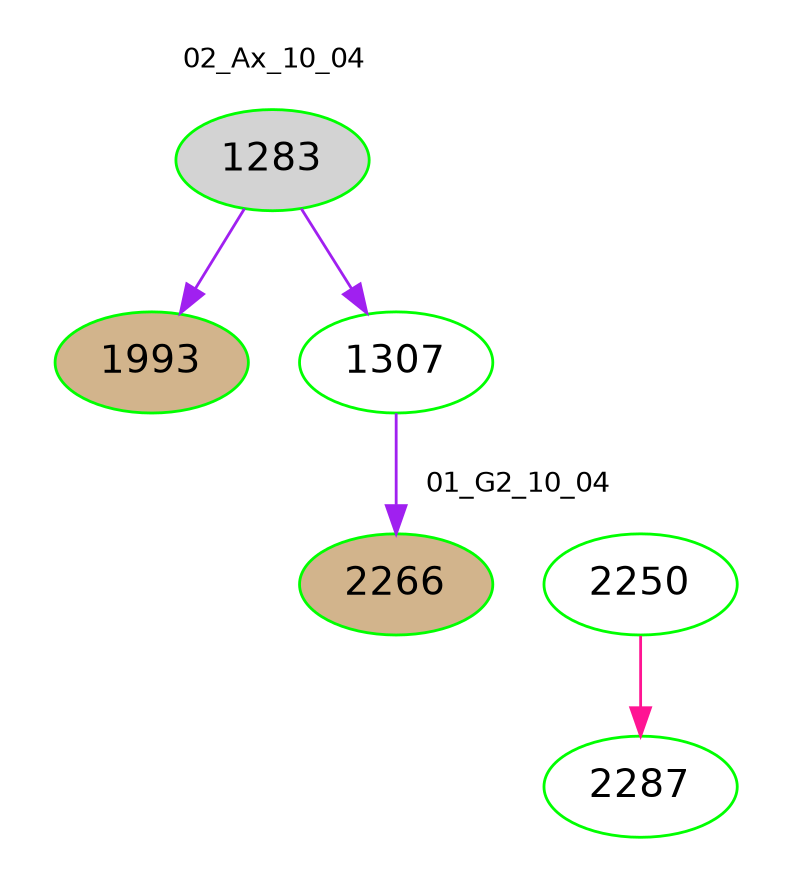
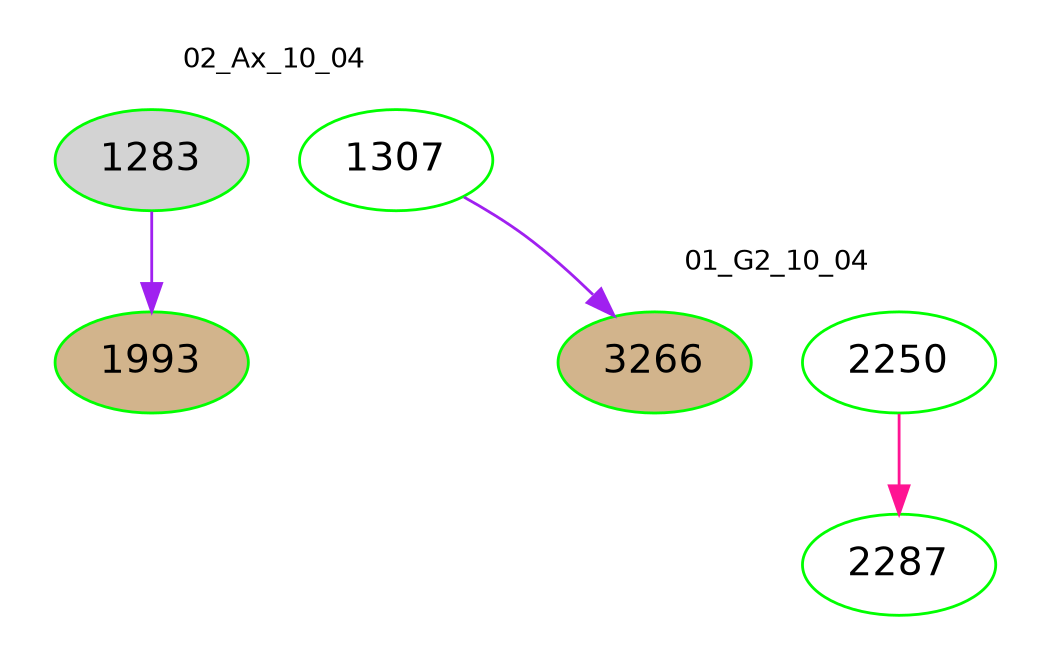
(326, 249) -> none
(396, 584) -> (655, 362)
